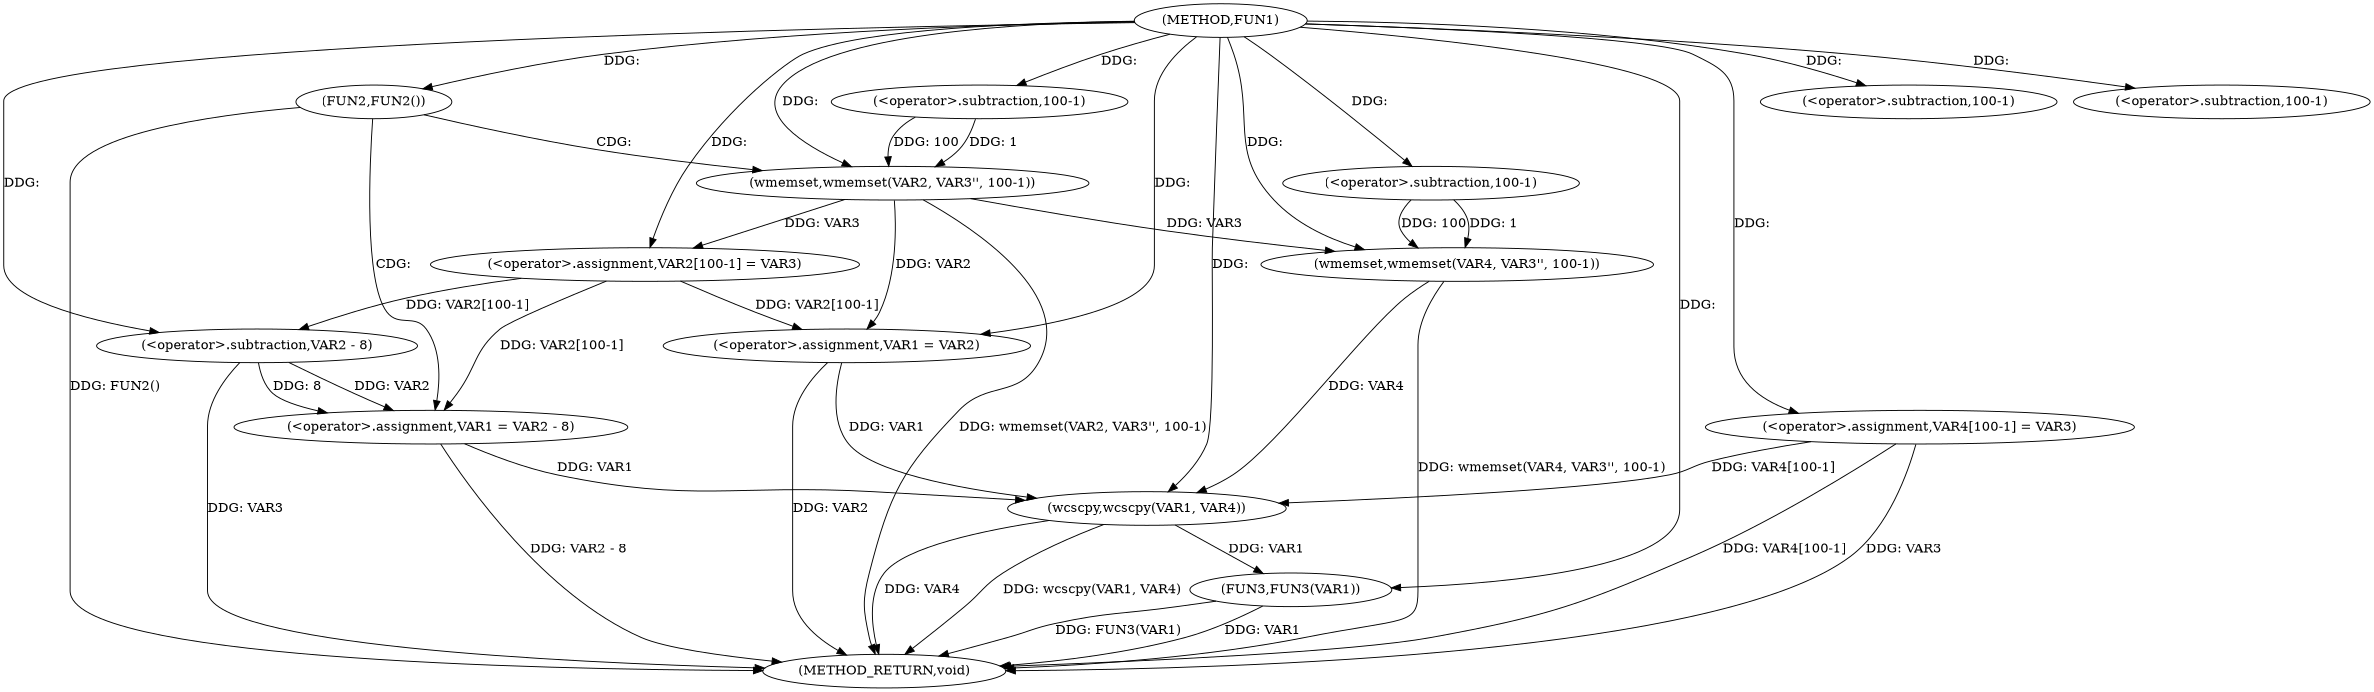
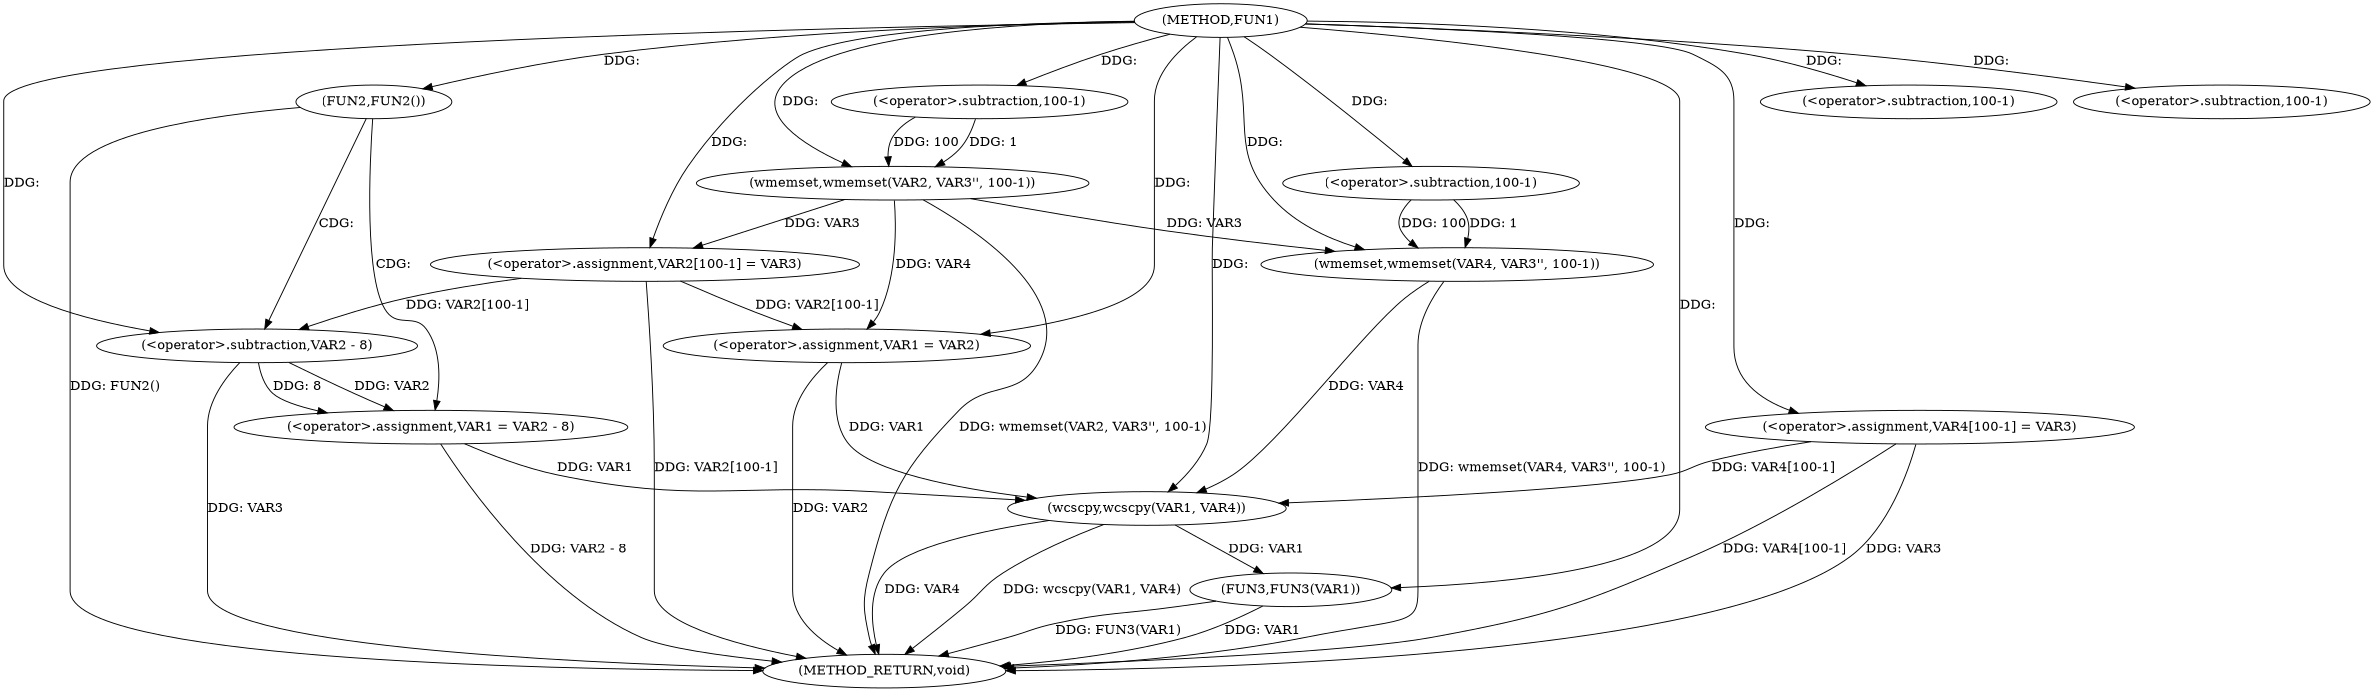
(587, 148) -> (318, 220)
(934, 265) -> (934, 265)
(512, 322) -> (654, 518)
